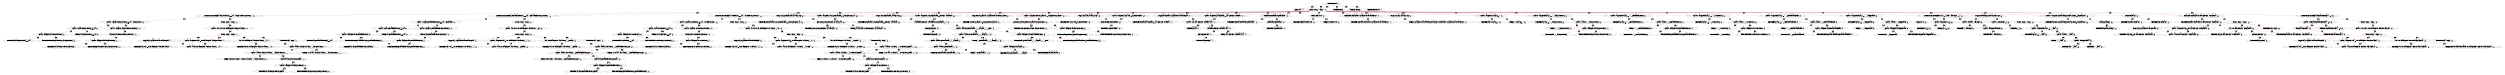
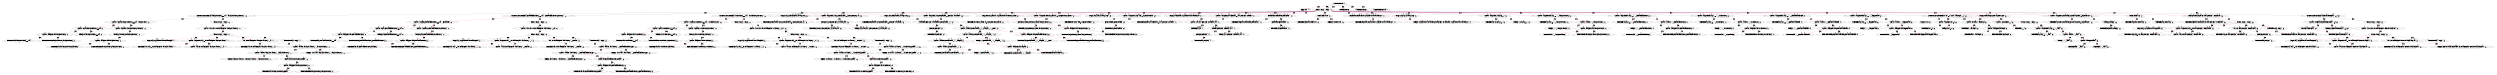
none -> (2001, 35)
